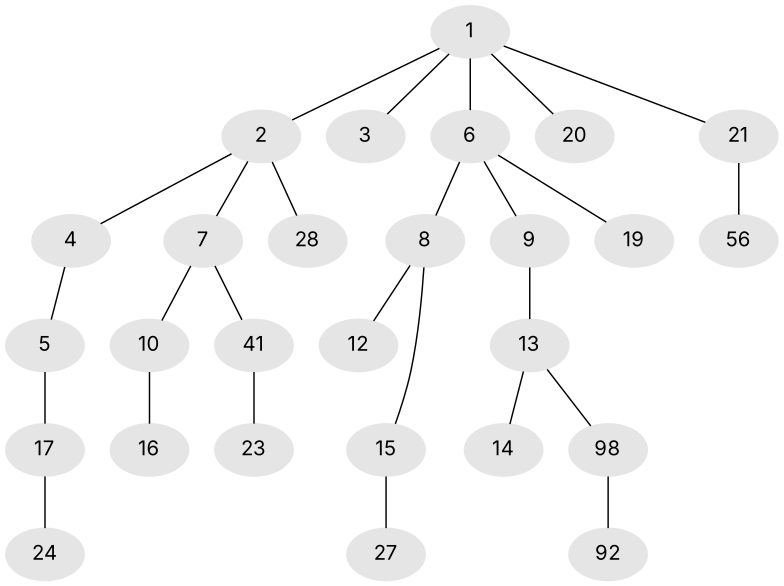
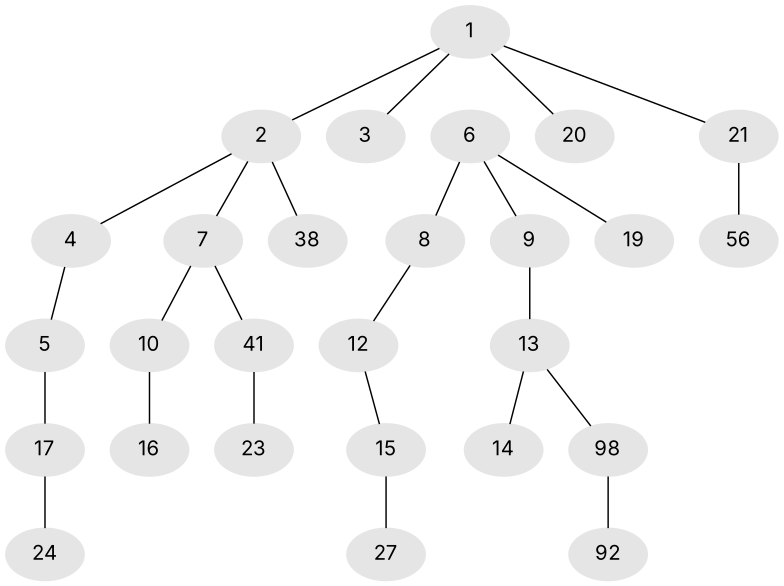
(470, 84) -> none
(308, 241) -> (308, 241)
(415, 347) -> (372, 398)
